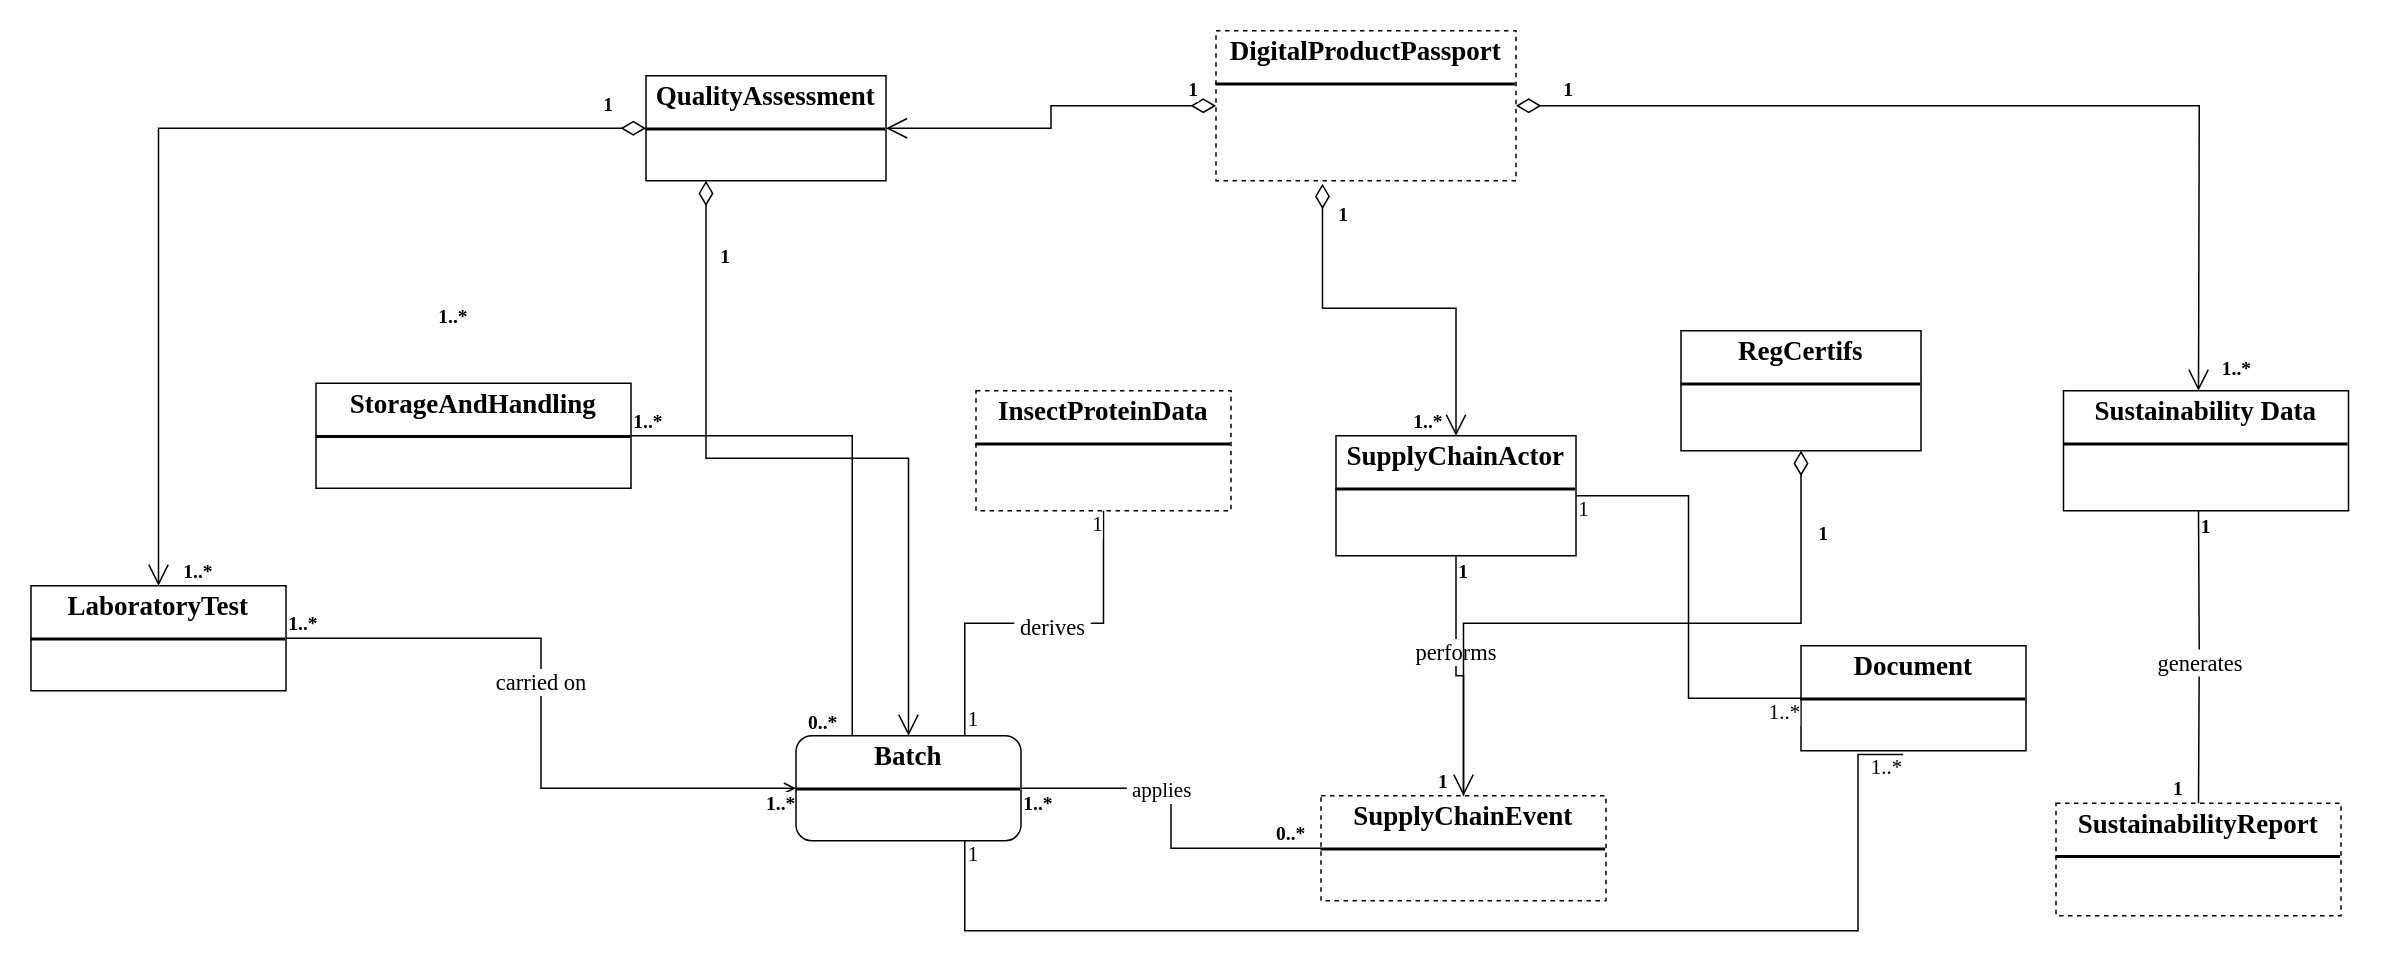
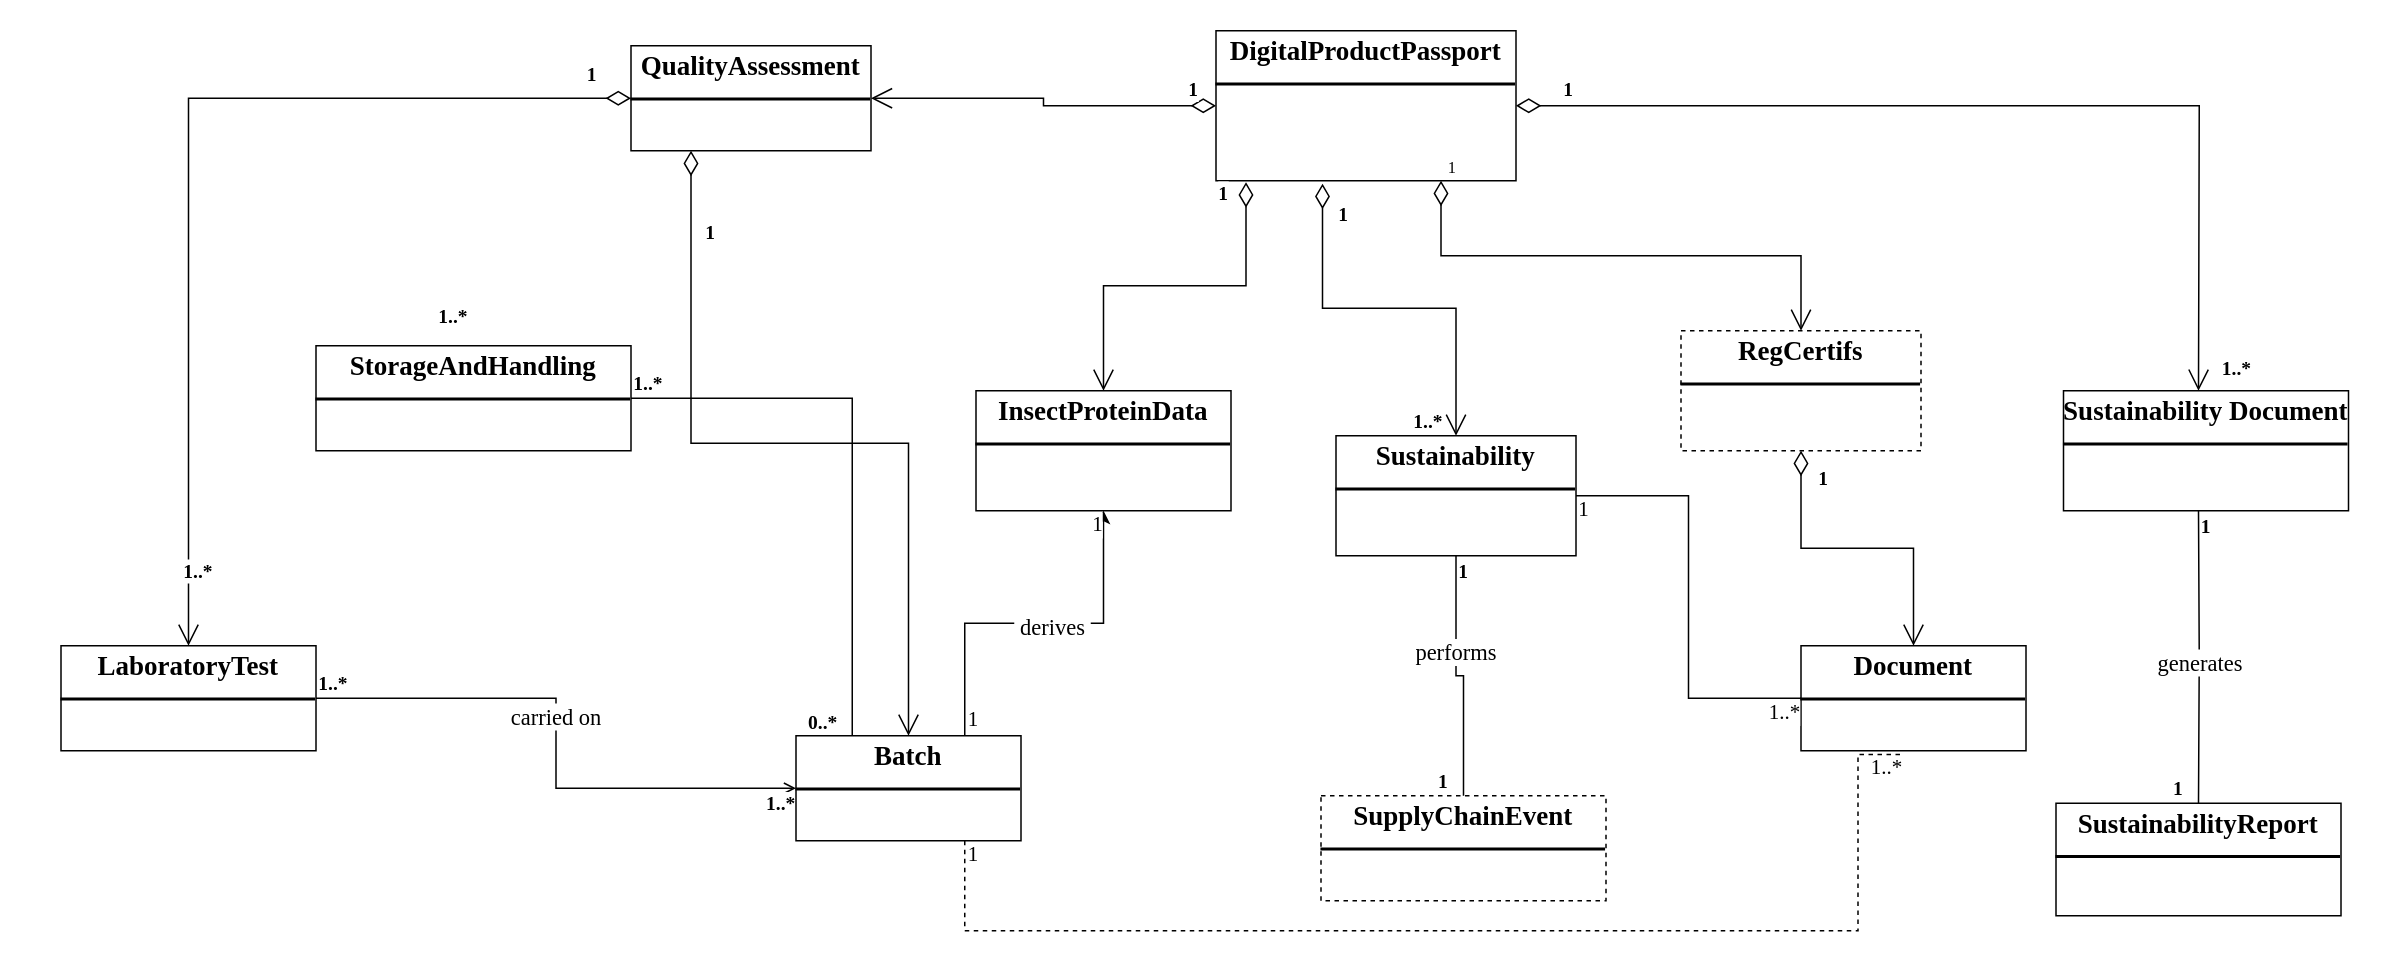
(1366, 106) -> (1366, 106)
(766, 128) -> (751, 98)
none -> (1631, 256)
none -> (1163, 286)
(1801, 391) -> (1801, 391)
(2206, 407) -> (2206, 423)
(473, 436) -> (473, 398)
(1103, 451) -> (1103, 451)
(1450, 452) -> (1428, 452)
(1103, 517) -> (1103, 522)
(1647, 623) -> (1902, 548)
(158, 638) -> (188, 698)
(908, 788) -> (908, 788)
(1171, 818) -> none
(2198, 860) -> (2198, 860)
(1478, 931) -> (1478, 931)
